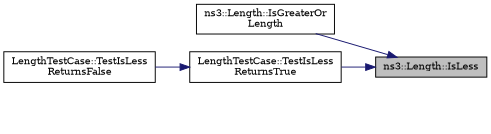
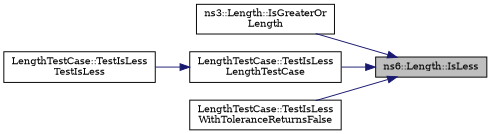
(80, 67) -> (80, 67)
(265, 67) -> (265, 67)
(431, 67) -> (431, 67)
none -> (265, 115)
